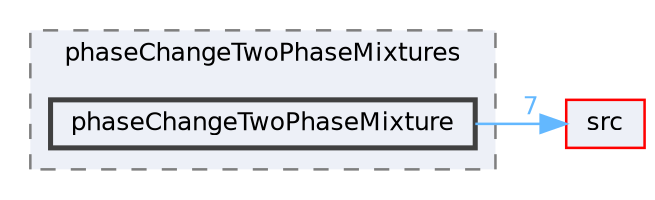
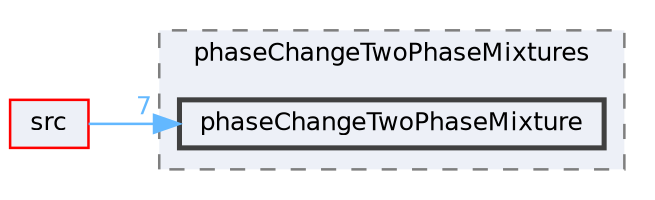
(511, 124) -> (121, 124)
